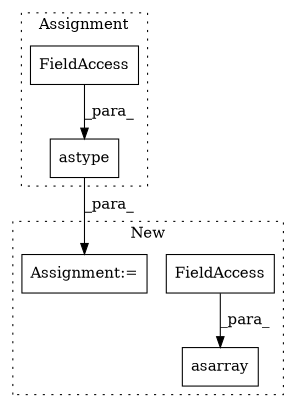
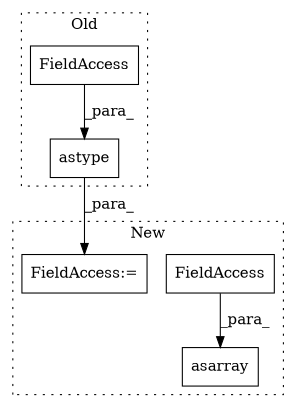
(84, 25) -> (84, 25)
(84, 274) -> (84, 274)
